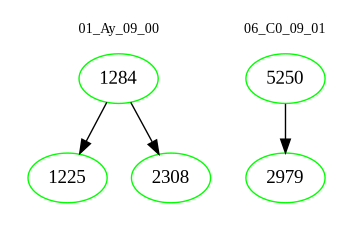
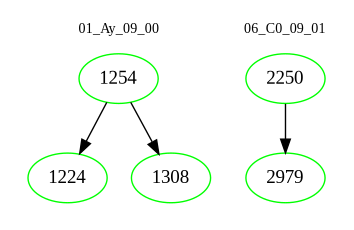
(119, 79) -> (119, 79)
(285, 79) -> (285, 79)
(68, 178) -> (68, 178)
(171, 178) -> (171, 178)
